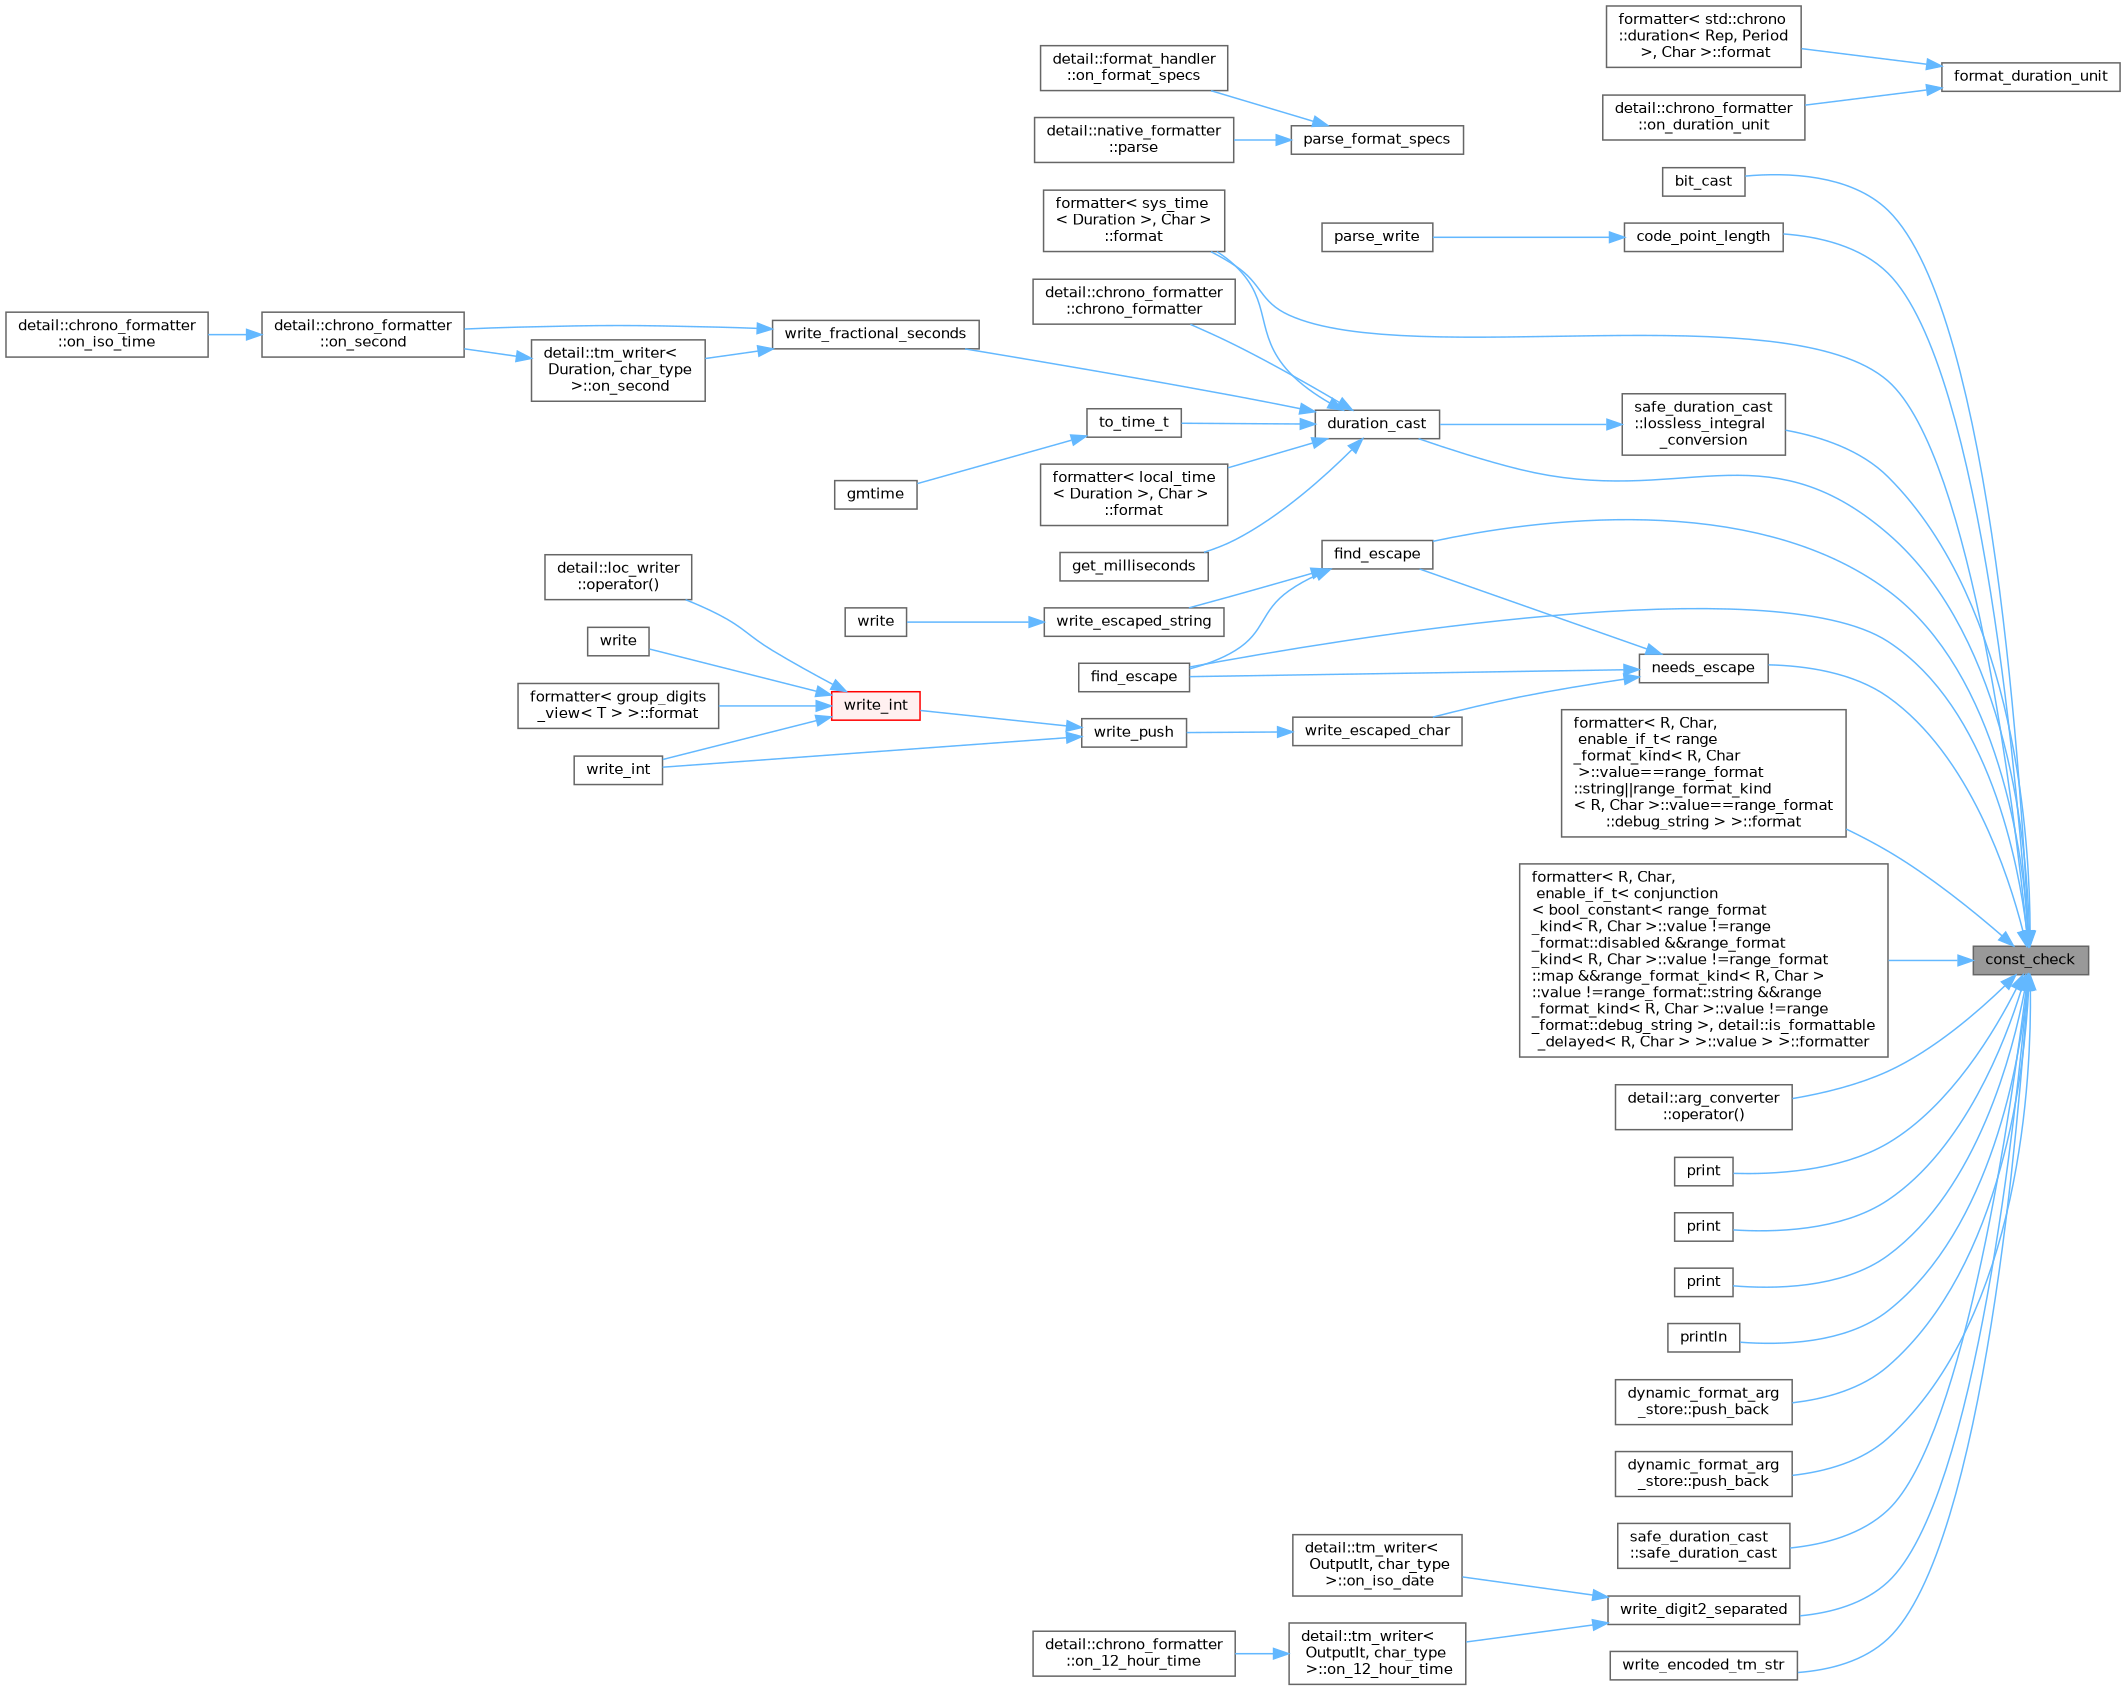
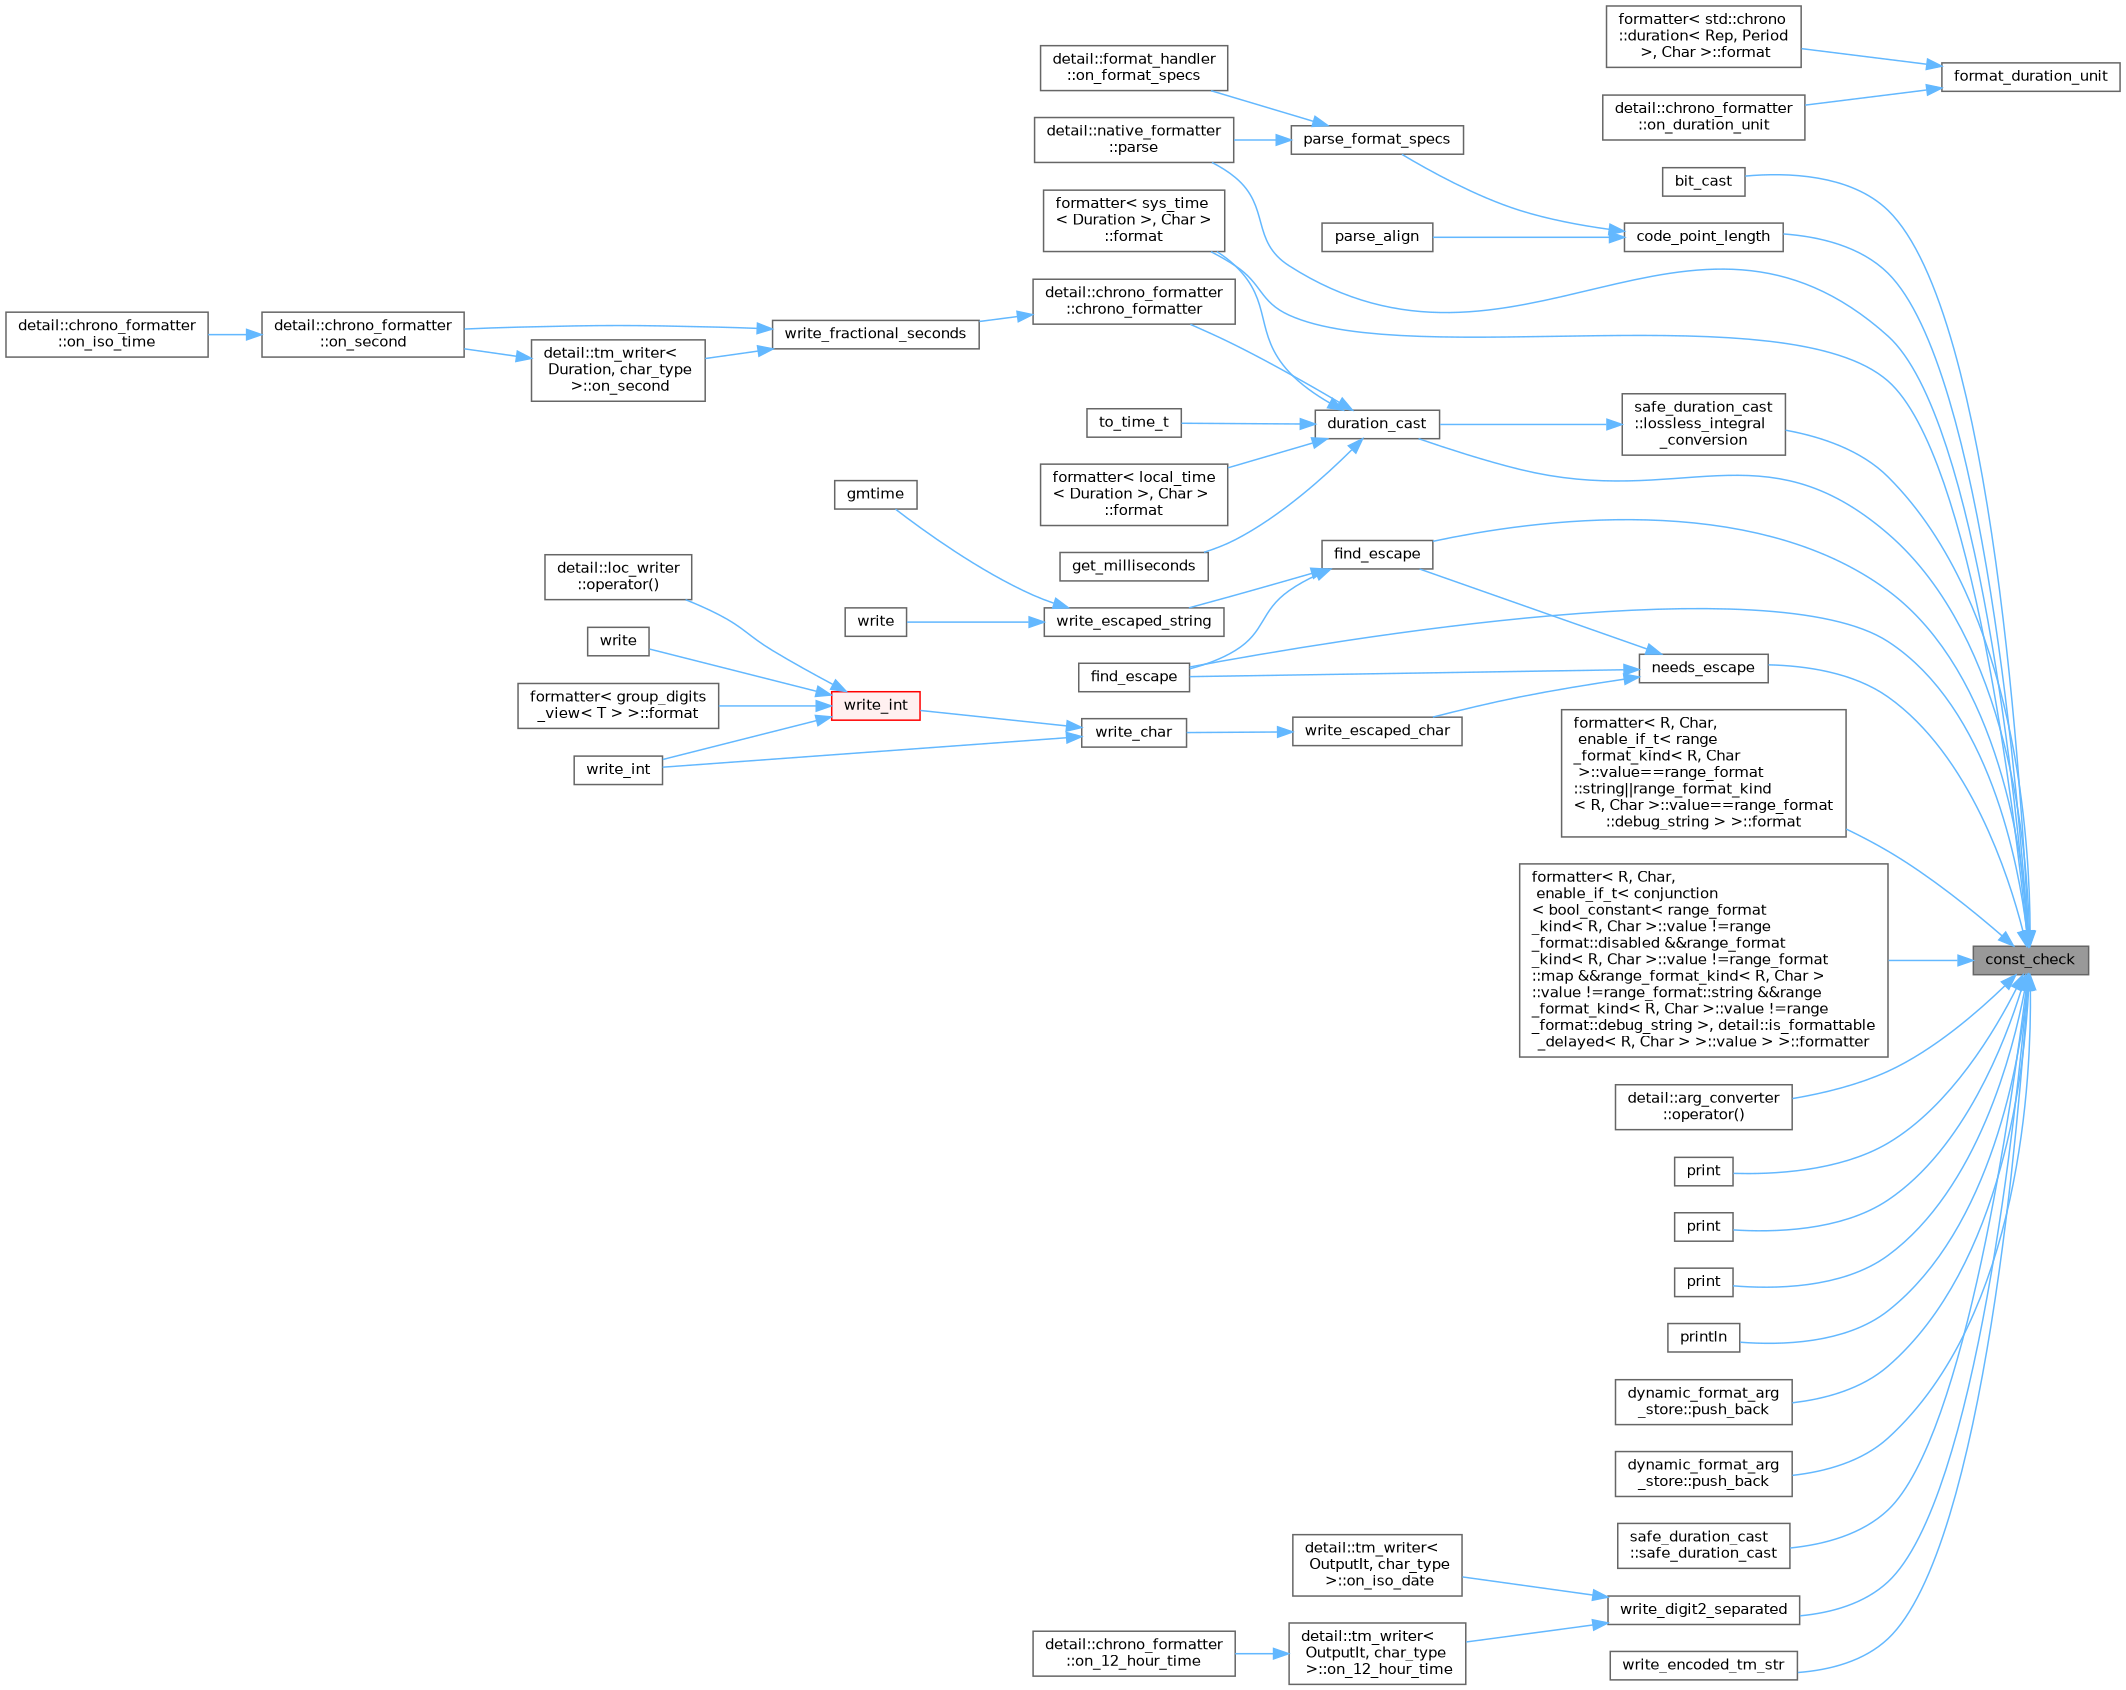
none -> (1501, 204)
(1377, 237) -> (1377, 237)
none -> (1828, 296)
(1133, 378) -> (998, 319)
(994, 462) -> (971, 562)
(1134, 733) -> (1134, 733)
